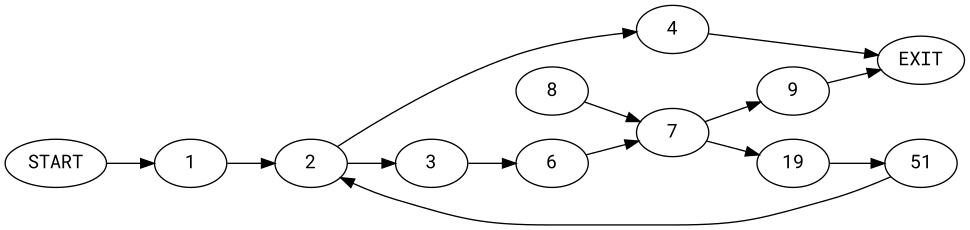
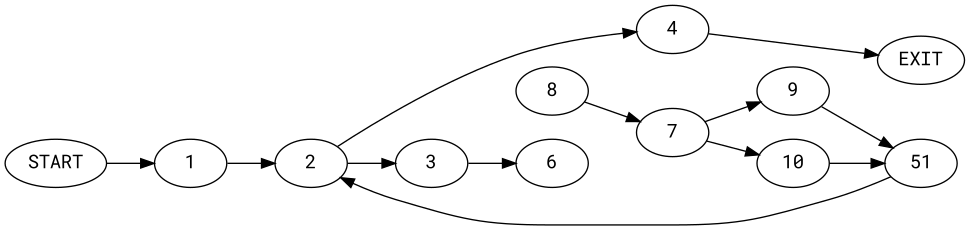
(847, 78) -> (851, 124)
(606, 150) -> none
(793, 163) -> (793, 163)
